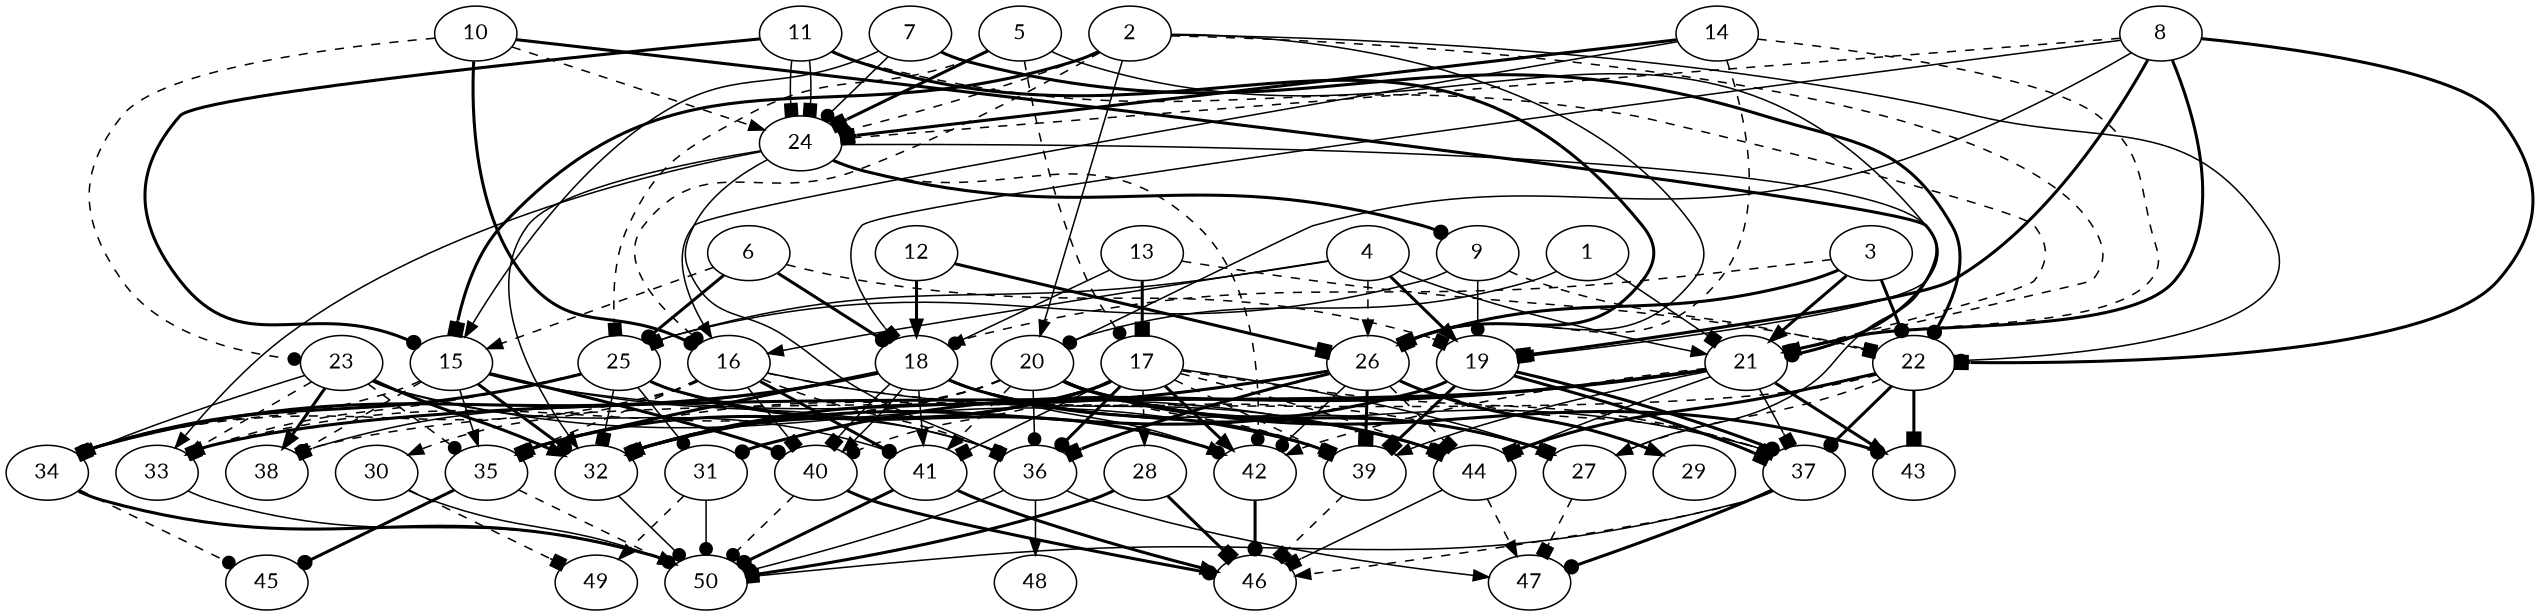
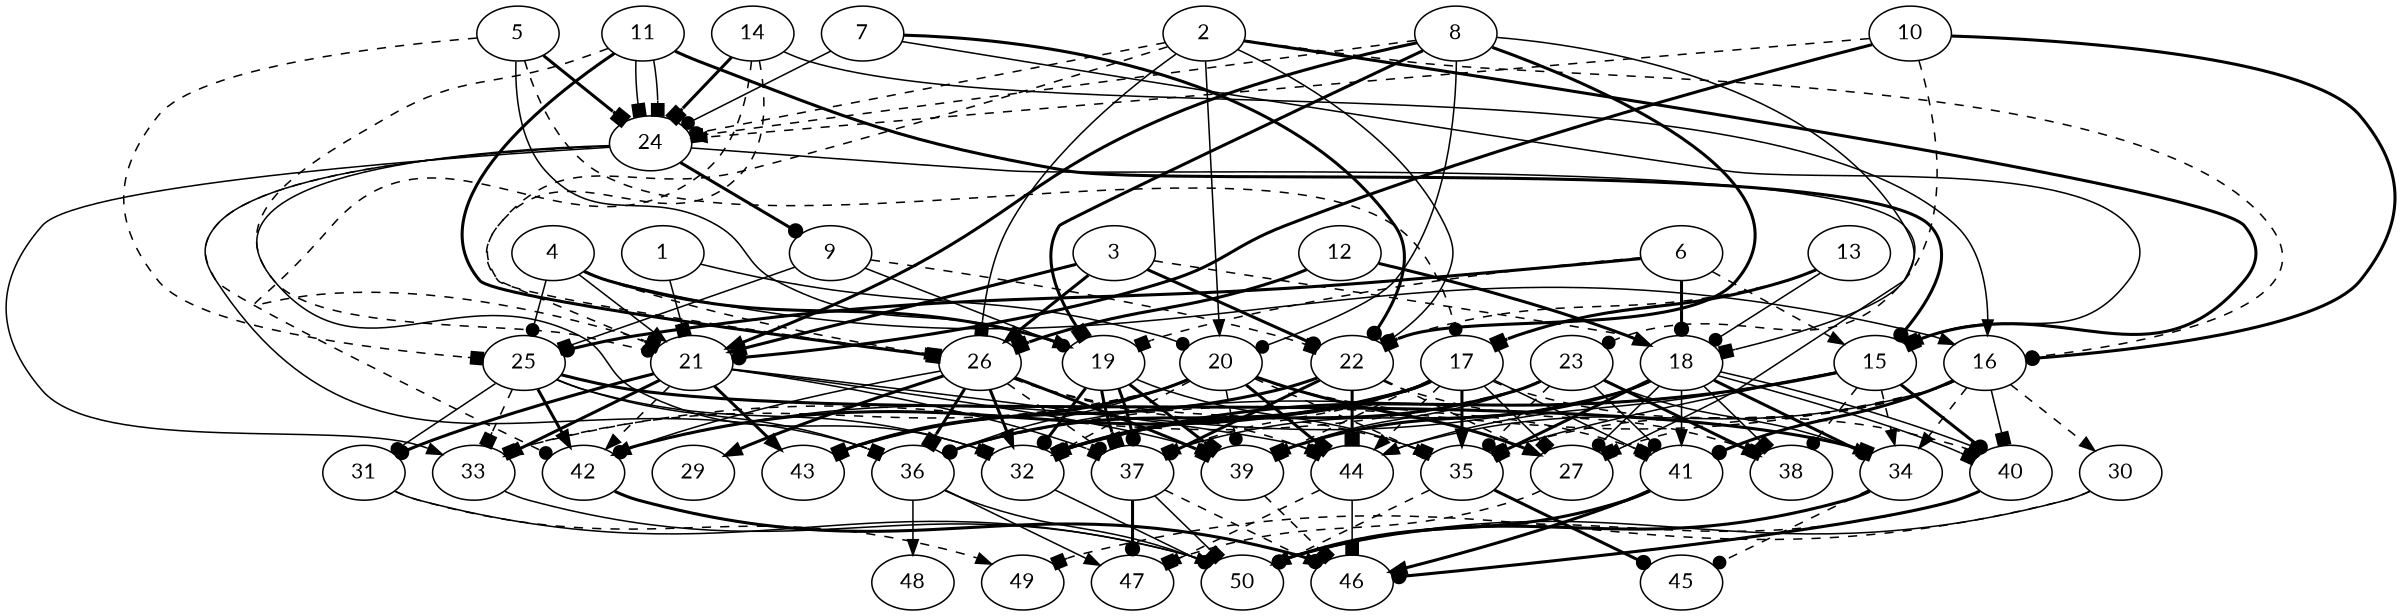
none -> (1278, 416)
(1145, 473) -> none
